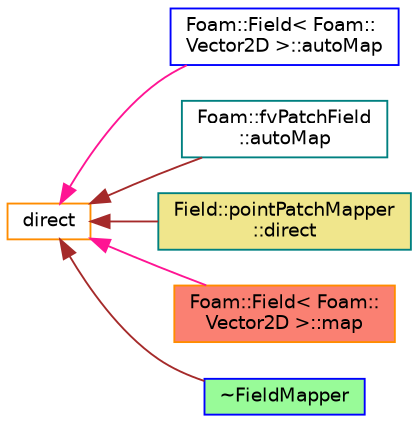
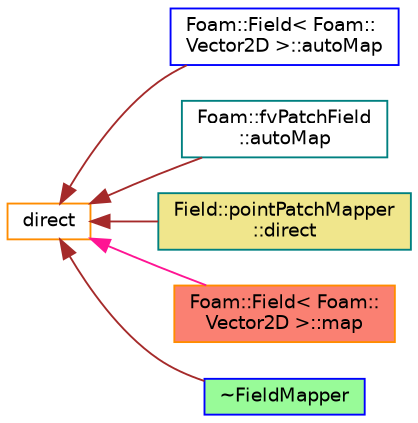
(120, 118) -> (120, 118)
